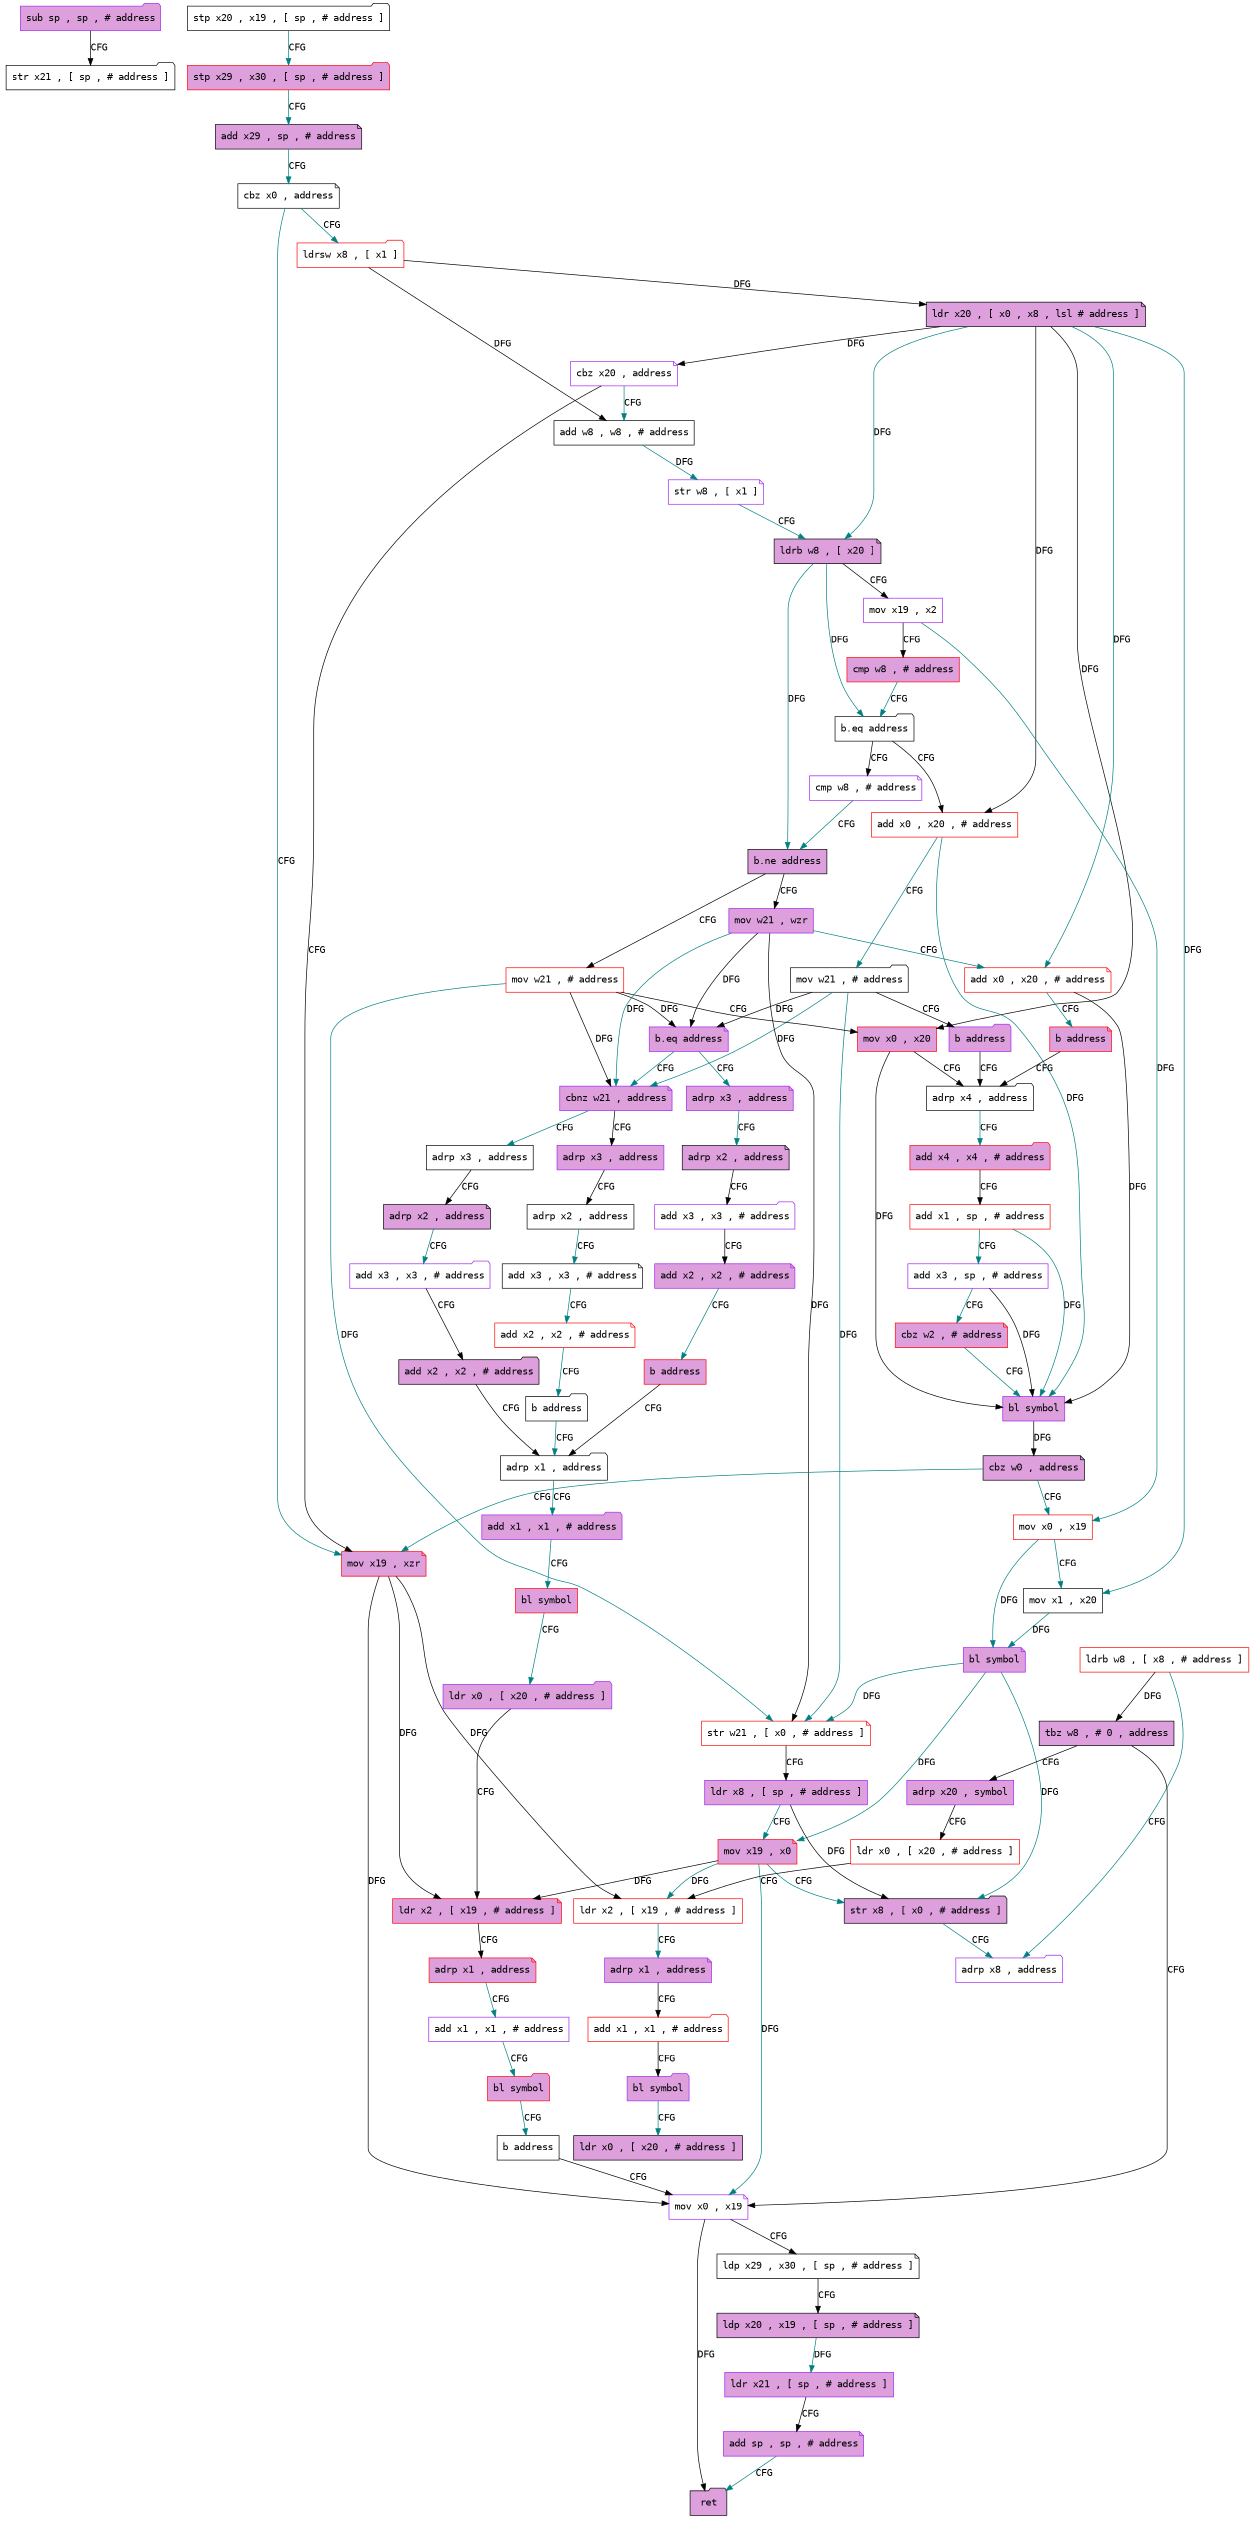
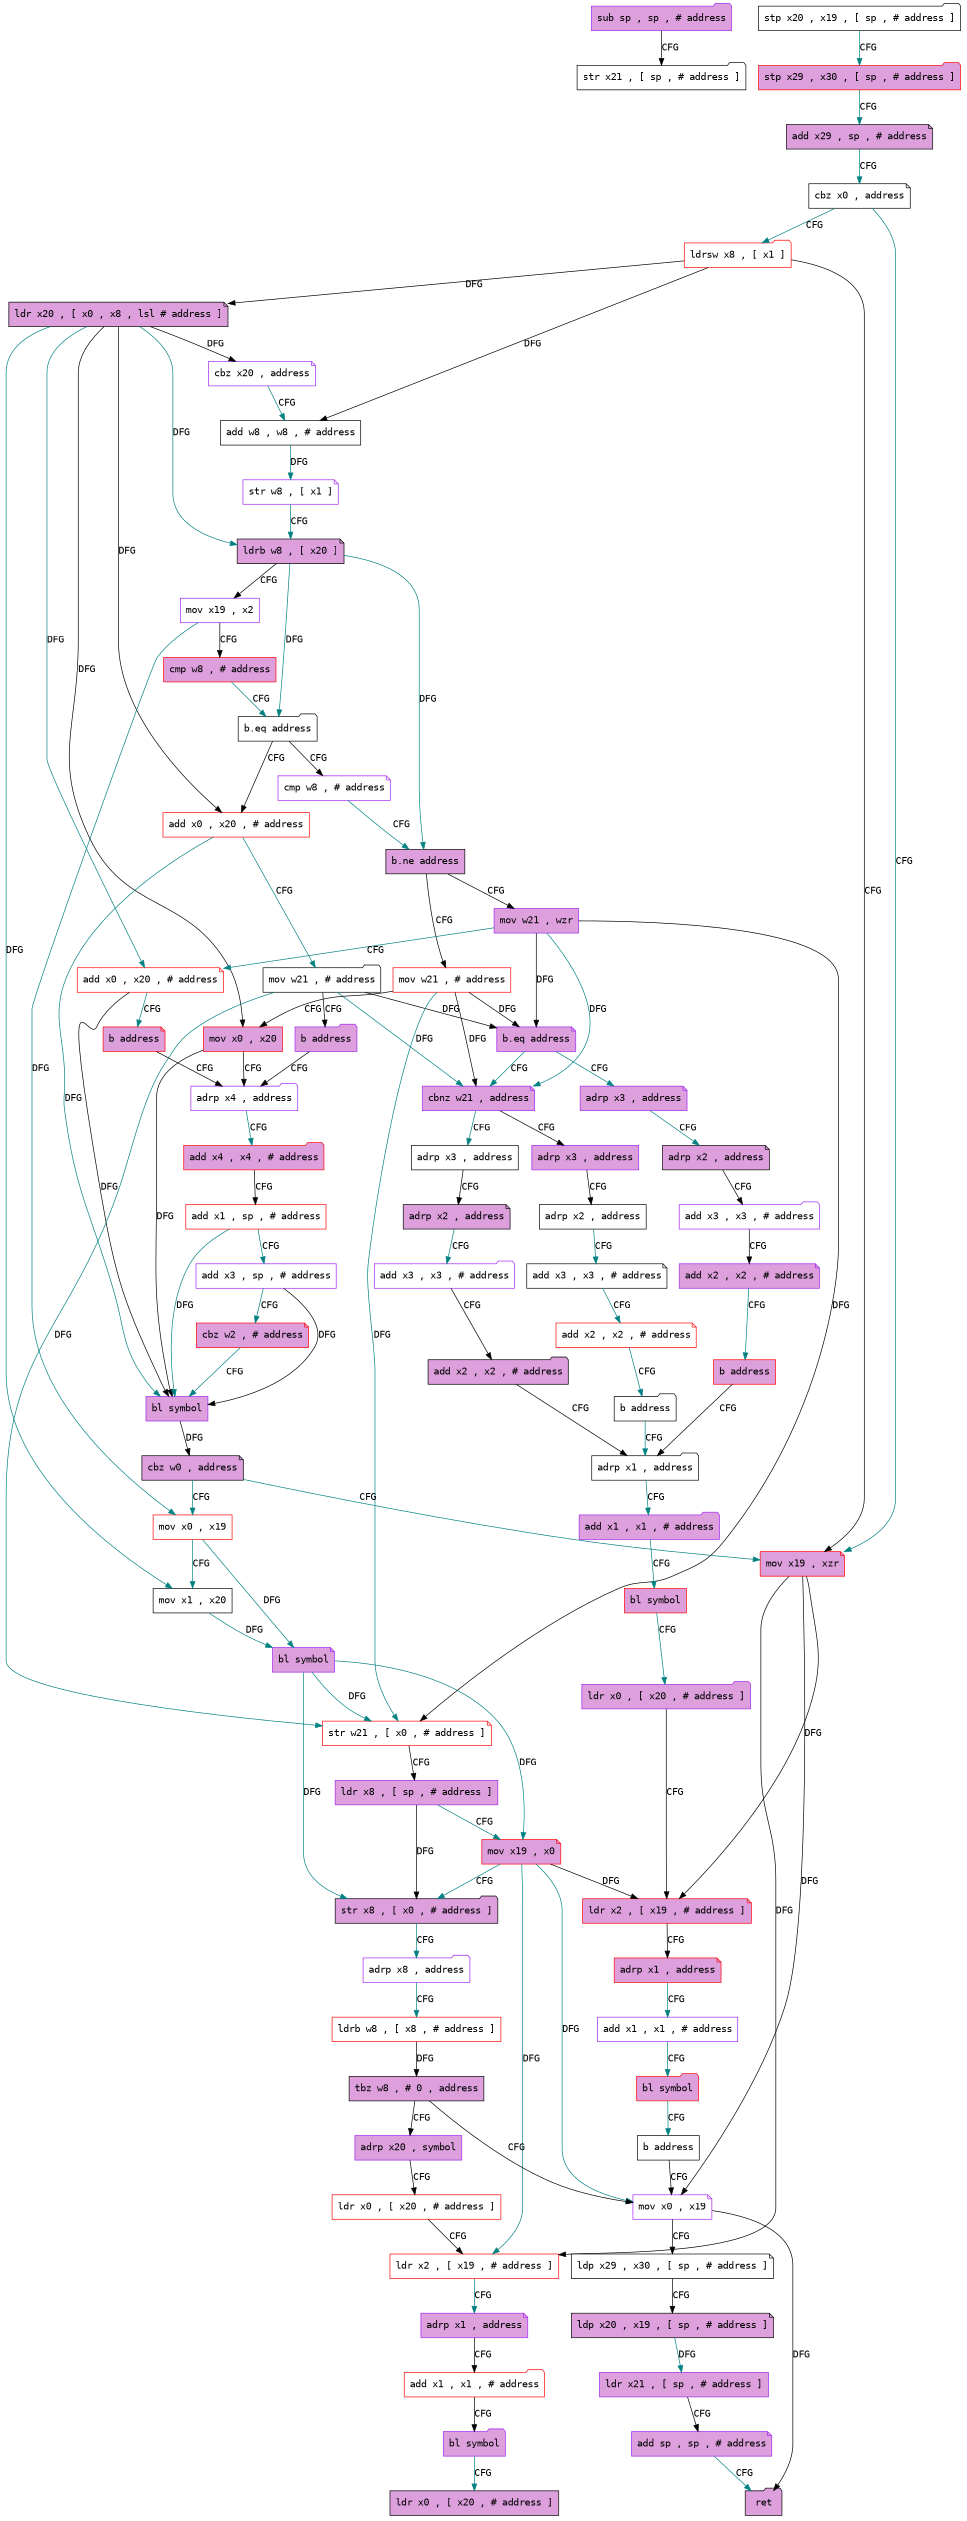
(311, 914) -> (864, 888)
(980, 1098) -> (244, 1098)
(1142, 1829) -> (416, 1996)
